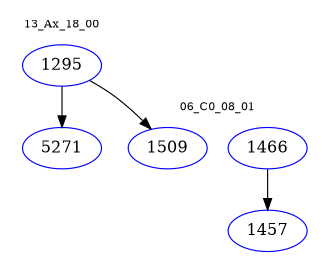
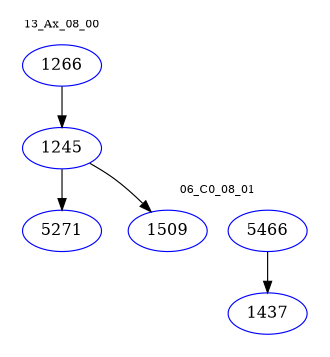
(62, 25) -> (62, 25)
(62, 65) -> (62, 148)
none -> (62, 65)
(268, 148) -> (268, 231)
(268, 231) -> (268, 314)
